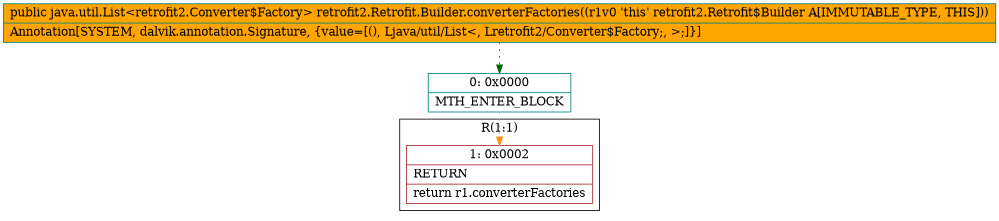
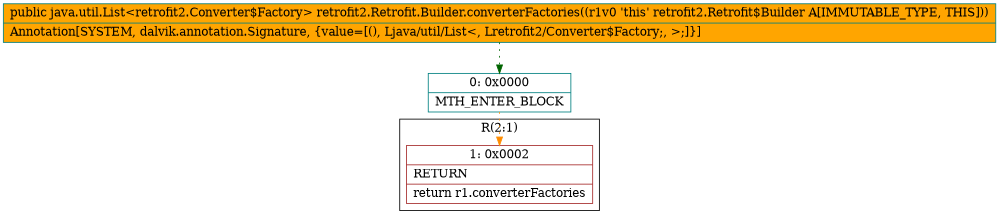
(500, 129) -> (500, 129)
